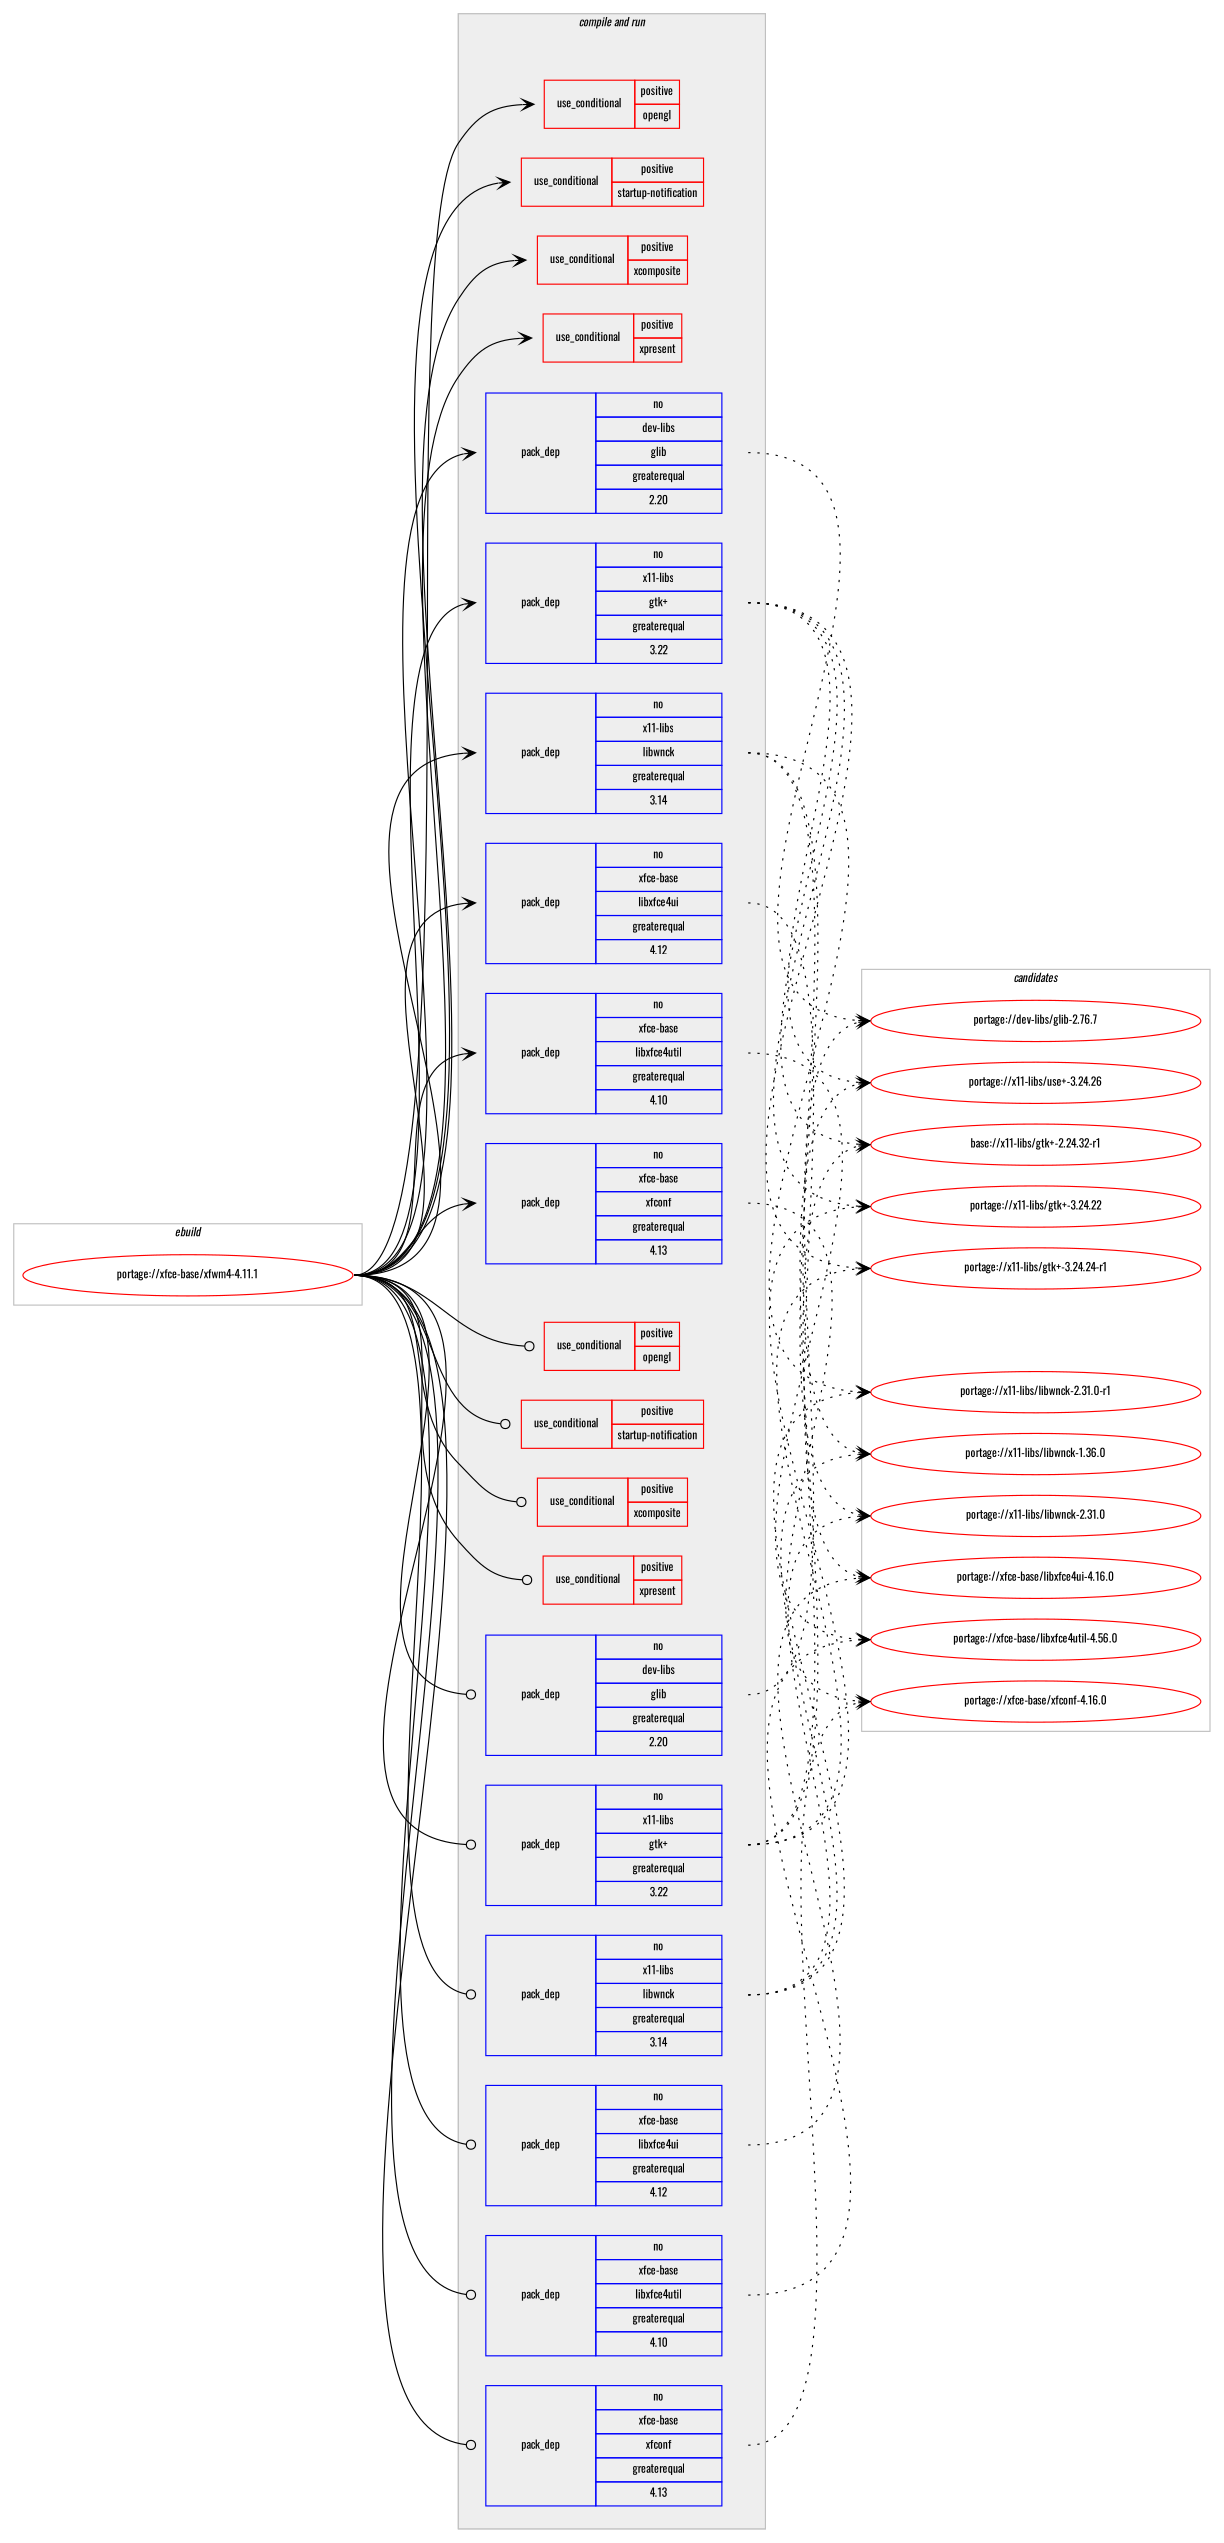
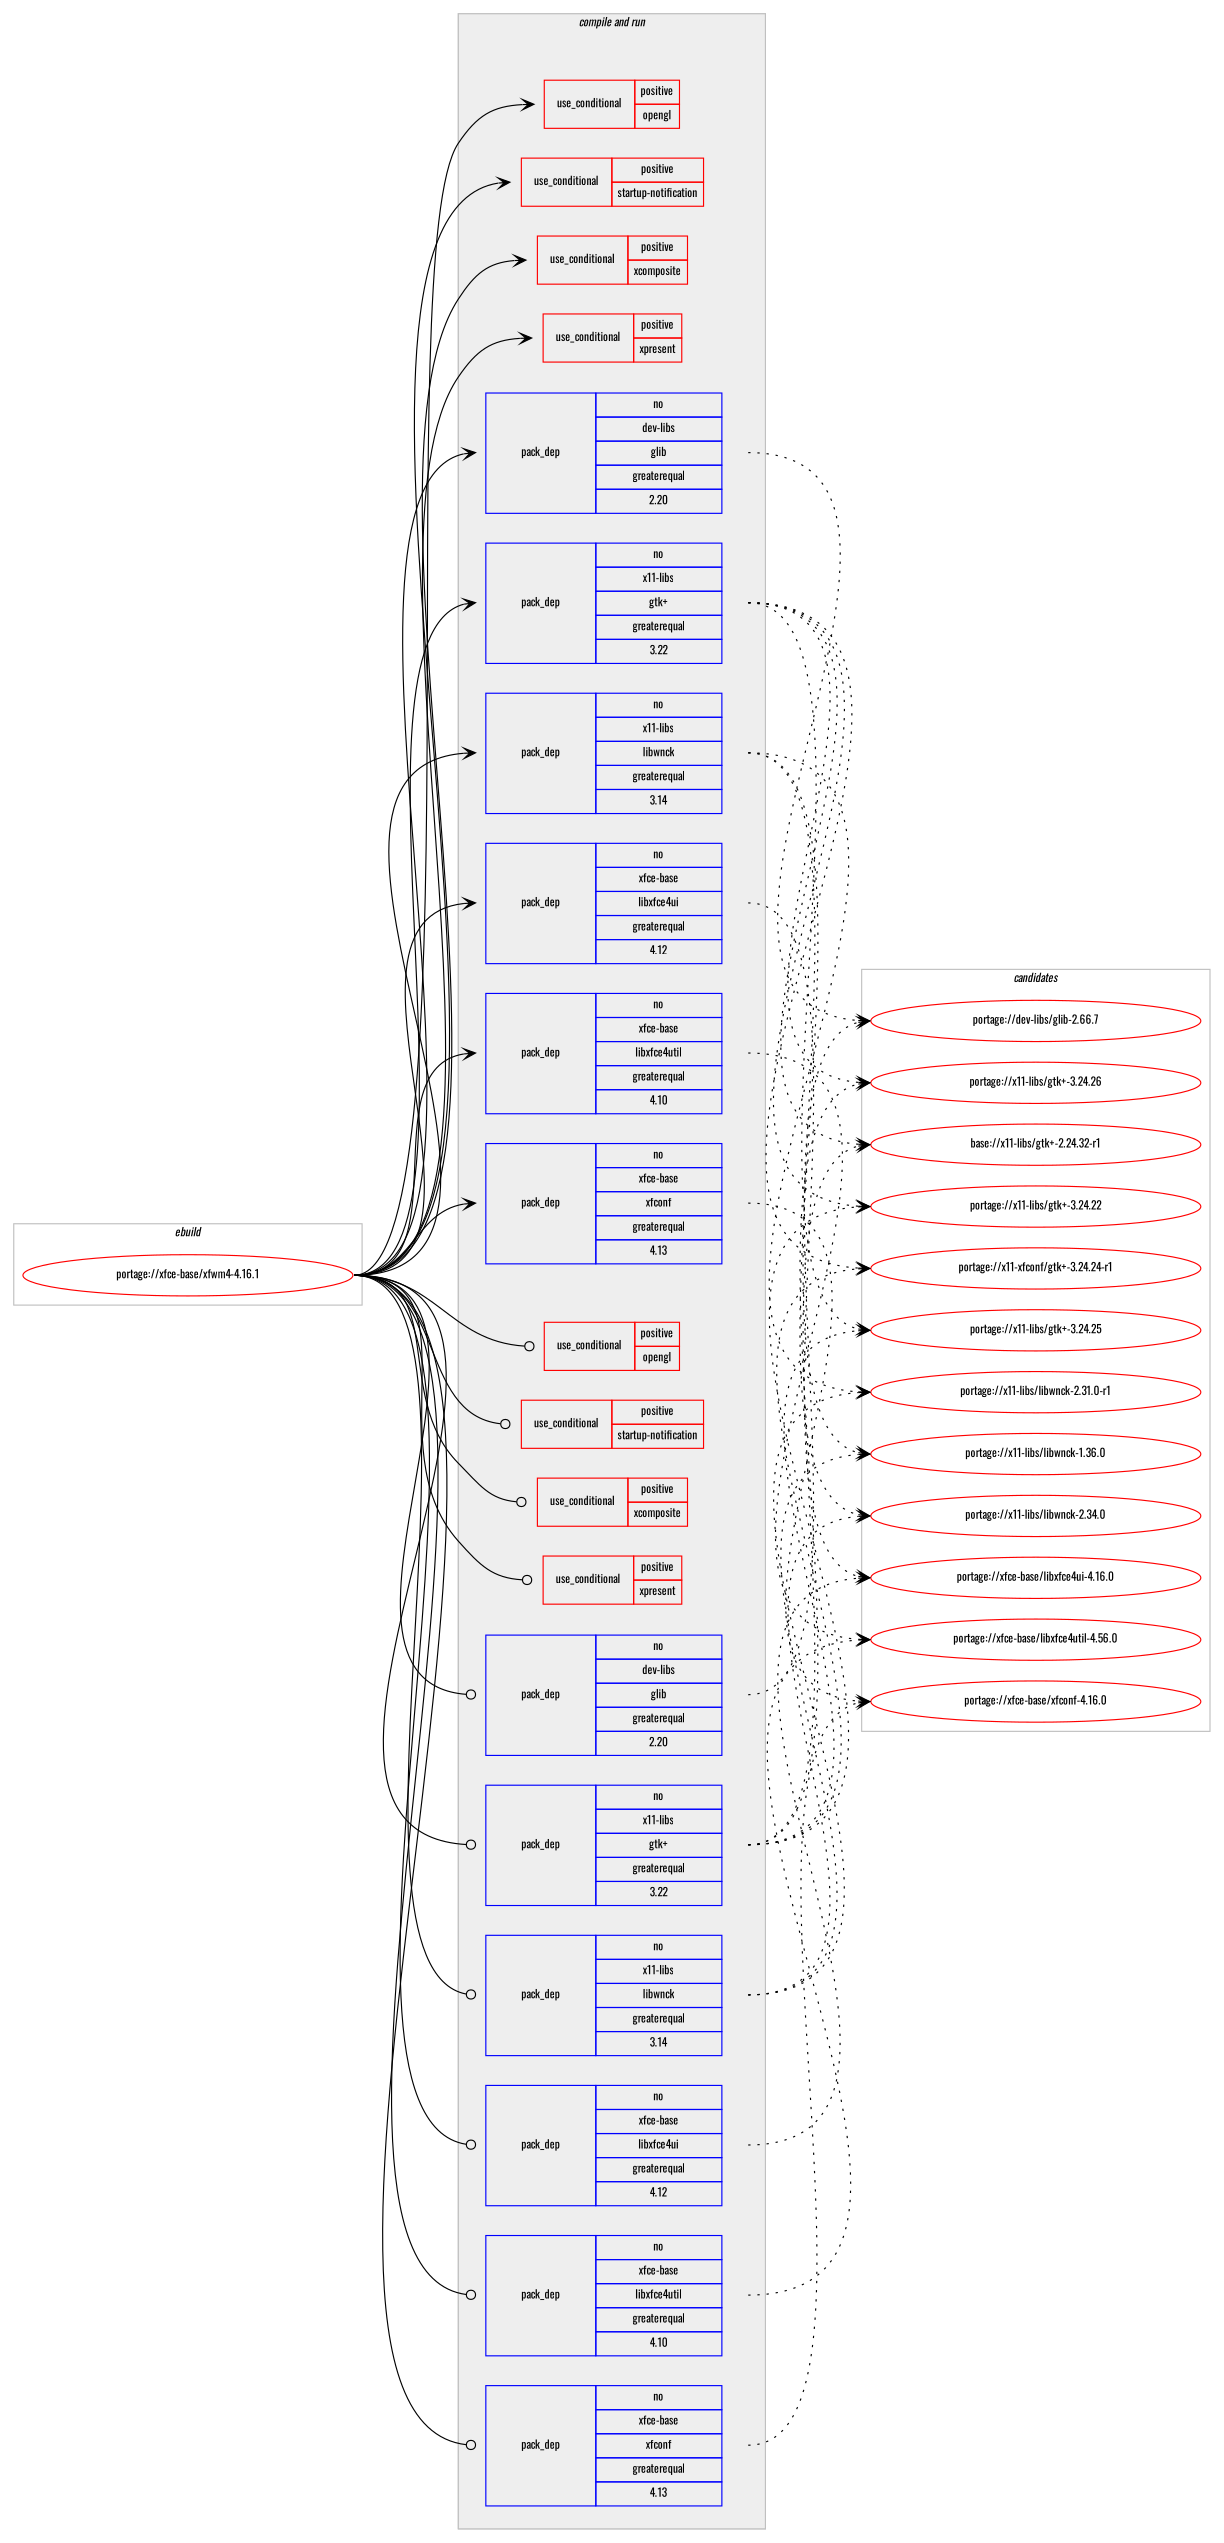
(1036, 1021) -> (1036, 1021)
(1036, 1083) -> (1036, 1083)
(1036, 1268) -> (1036, 1268)
(188, 1275) -> (188, 1275)
none -> (1036, 1330)
(1036, 1516) -> (1036, 1516)
